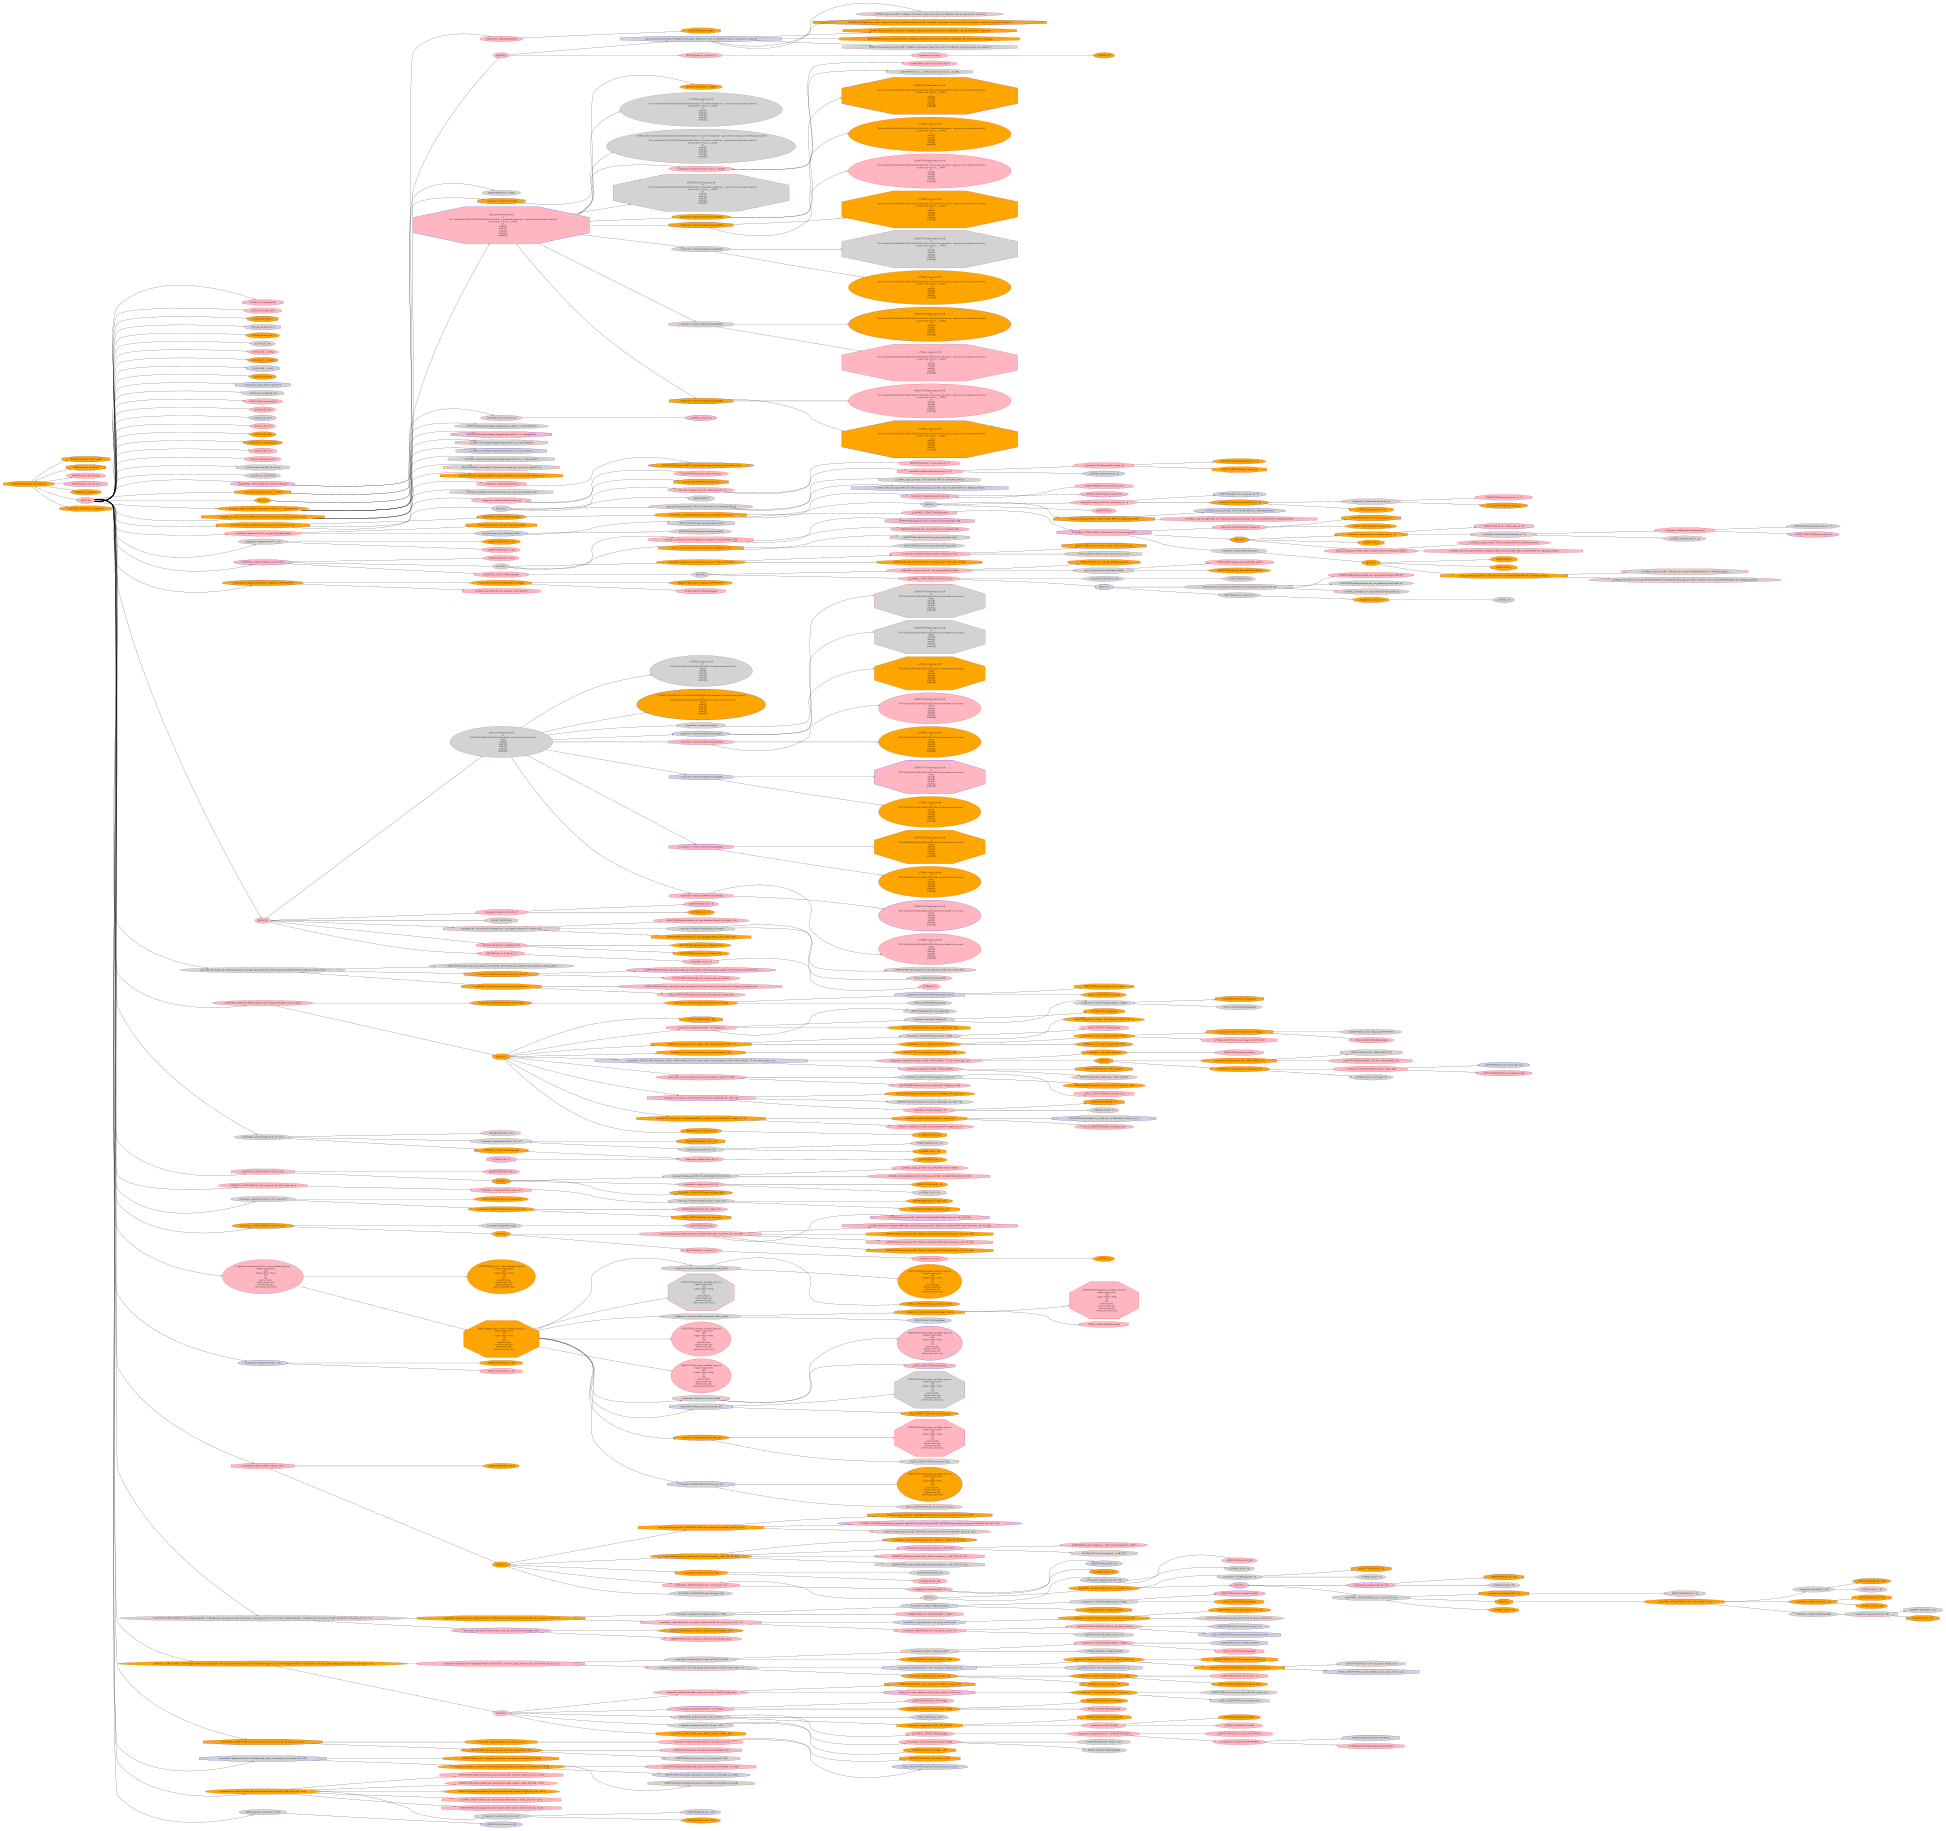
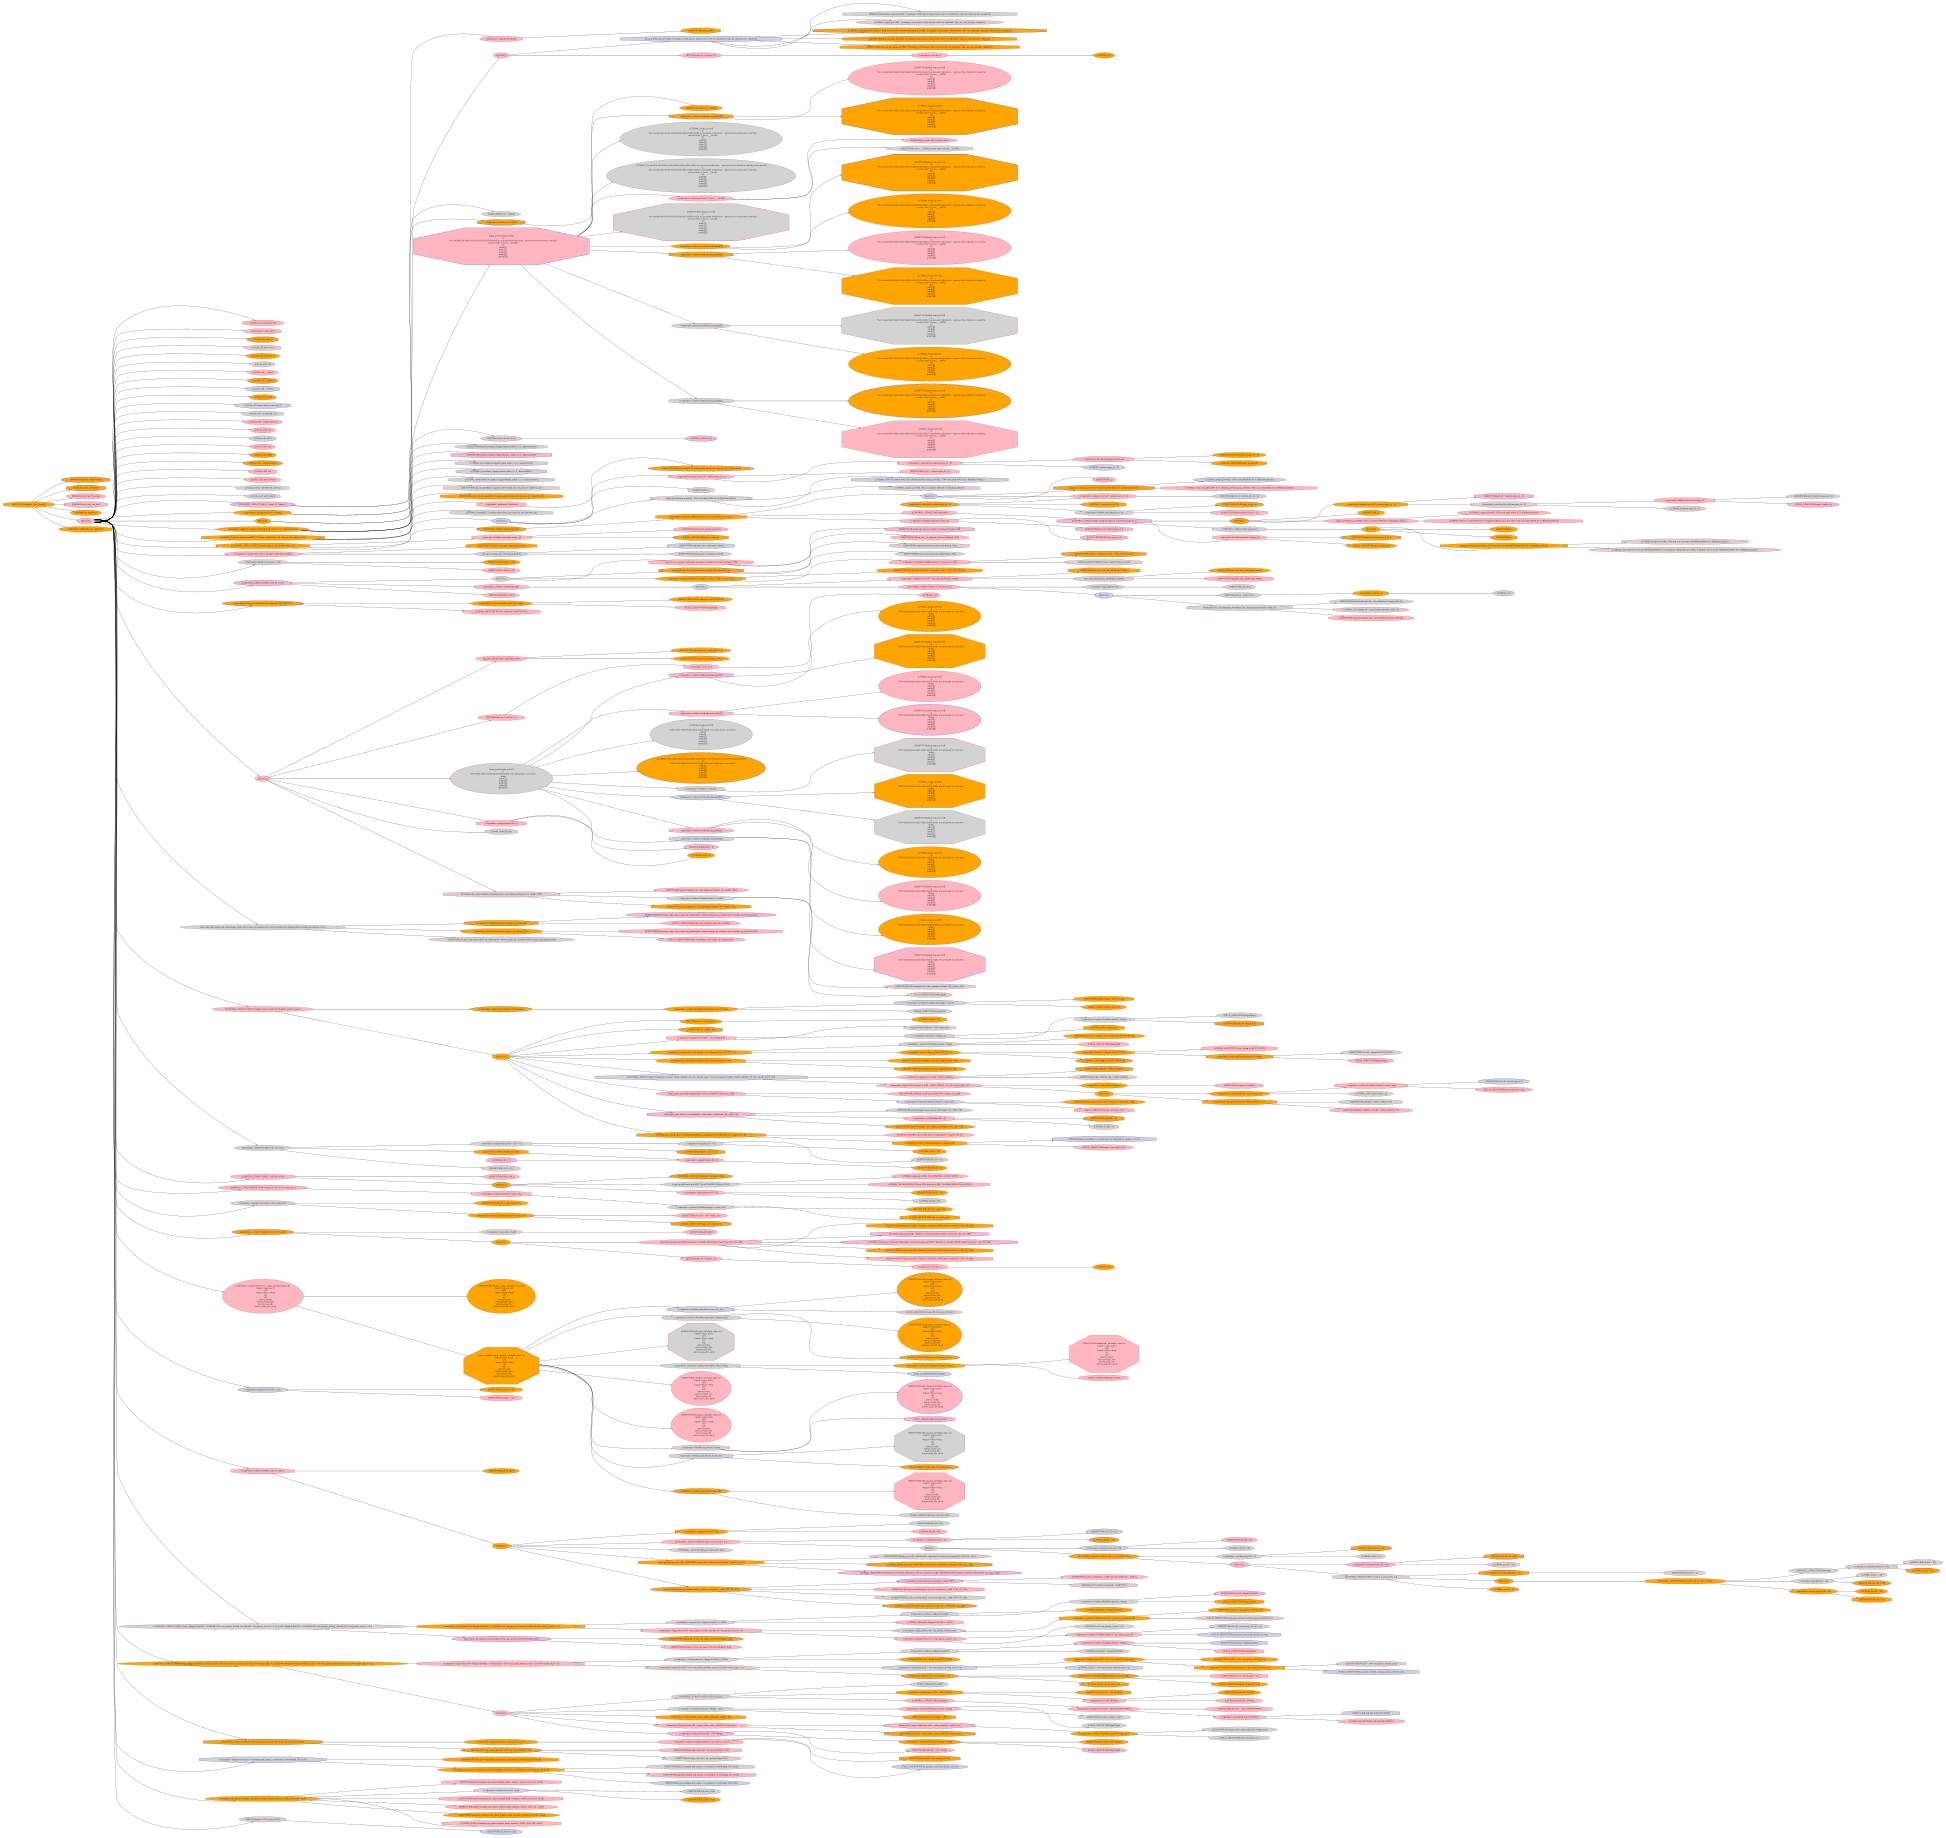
(1173, 502) -> (1019, 502)
(812, 1028) -> (816, 1061)
